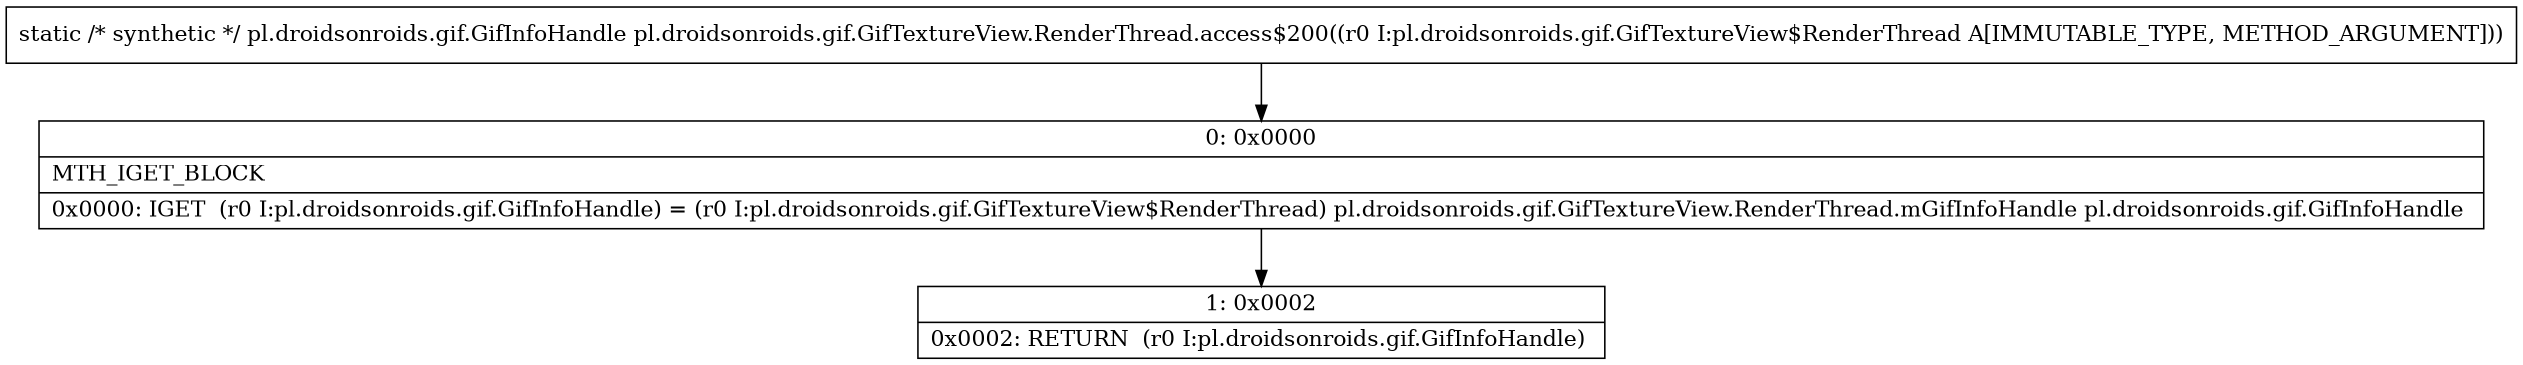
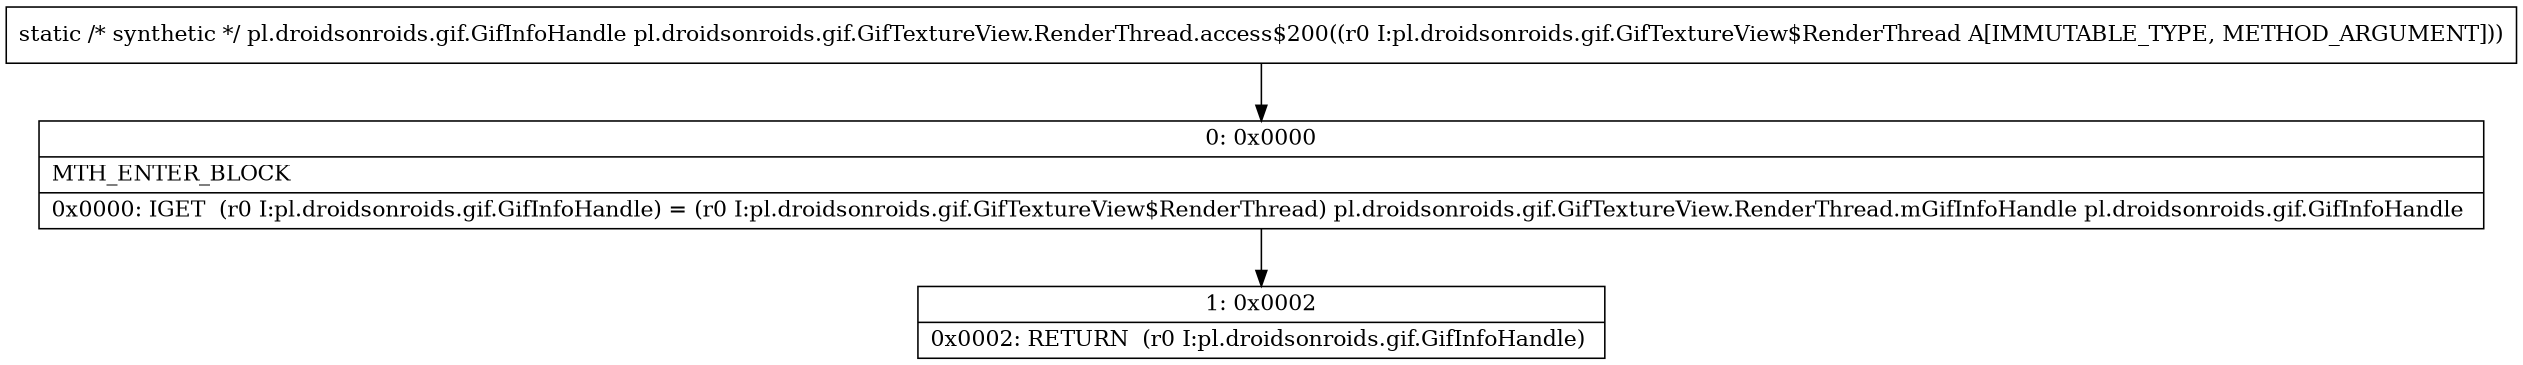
(158, 174) -> (172, 174)
